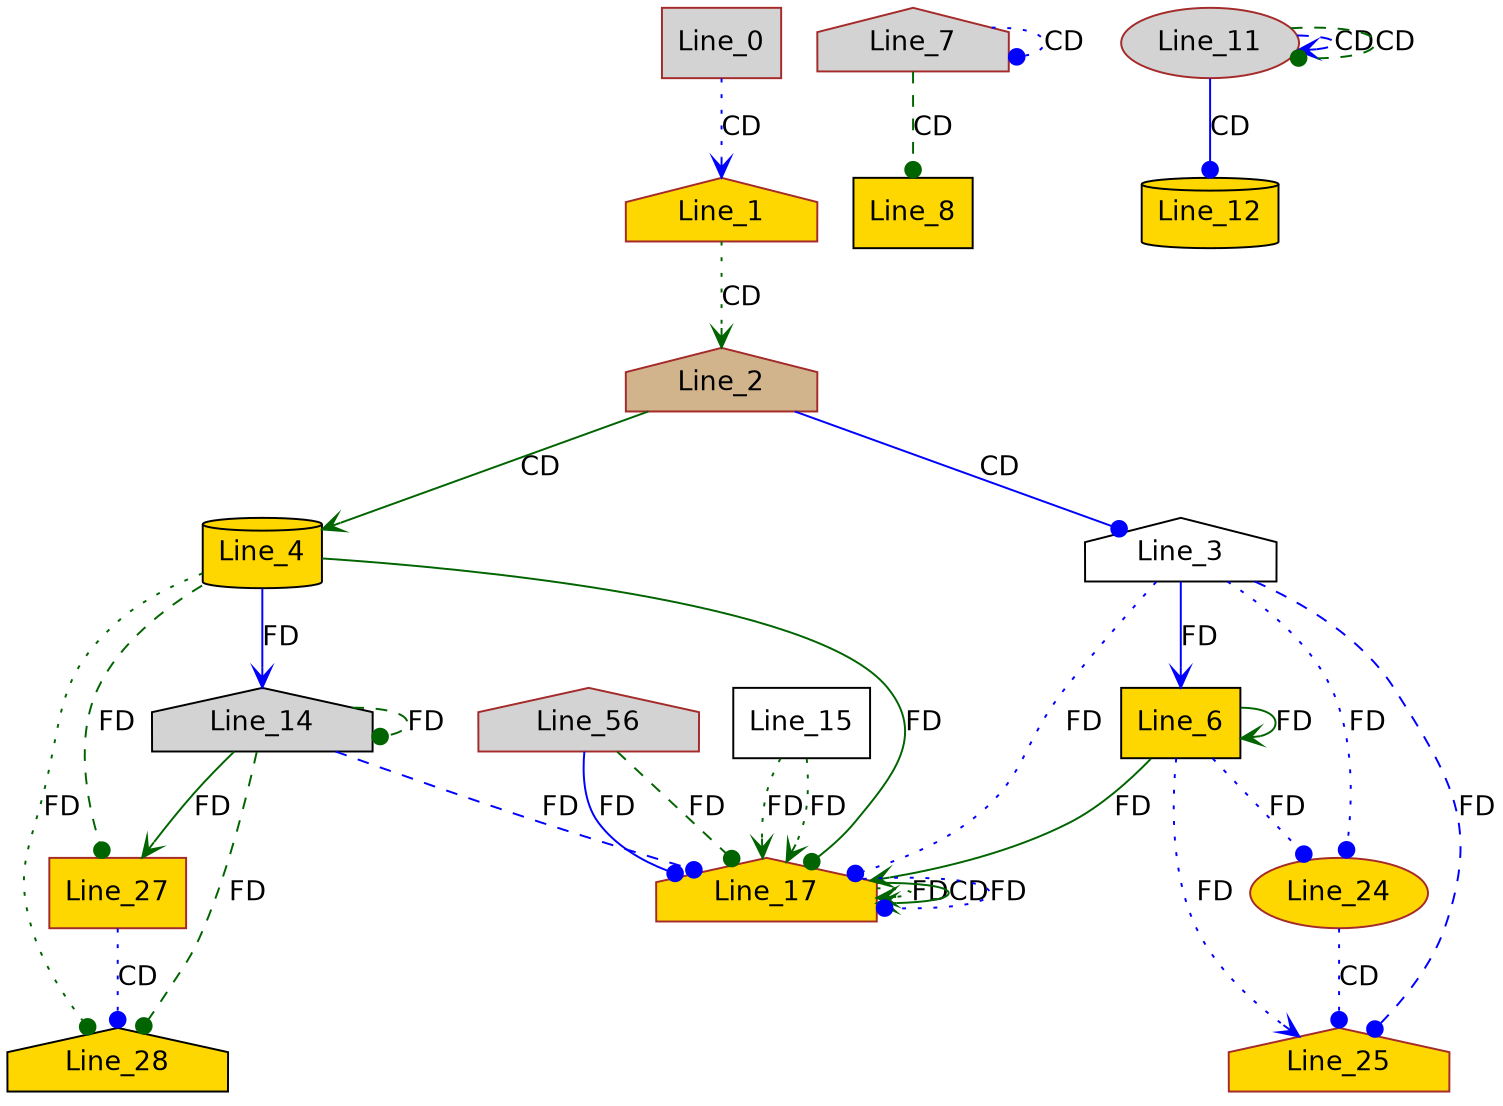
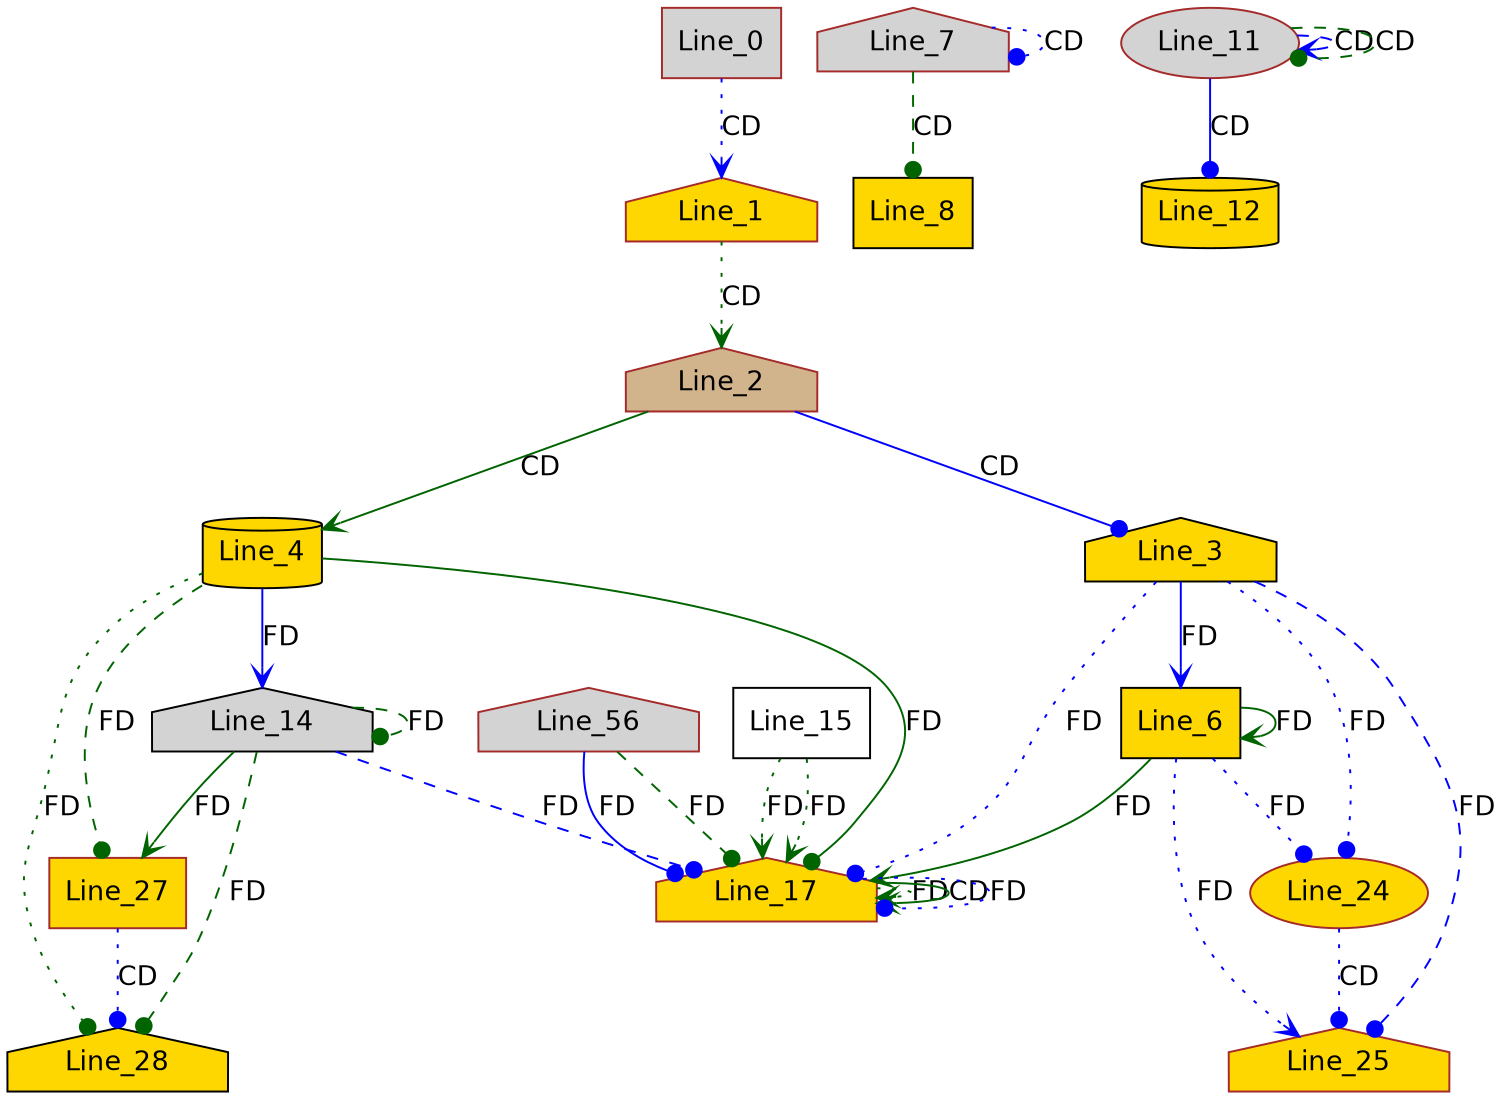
(1181, 553) -> (1181, 553)
